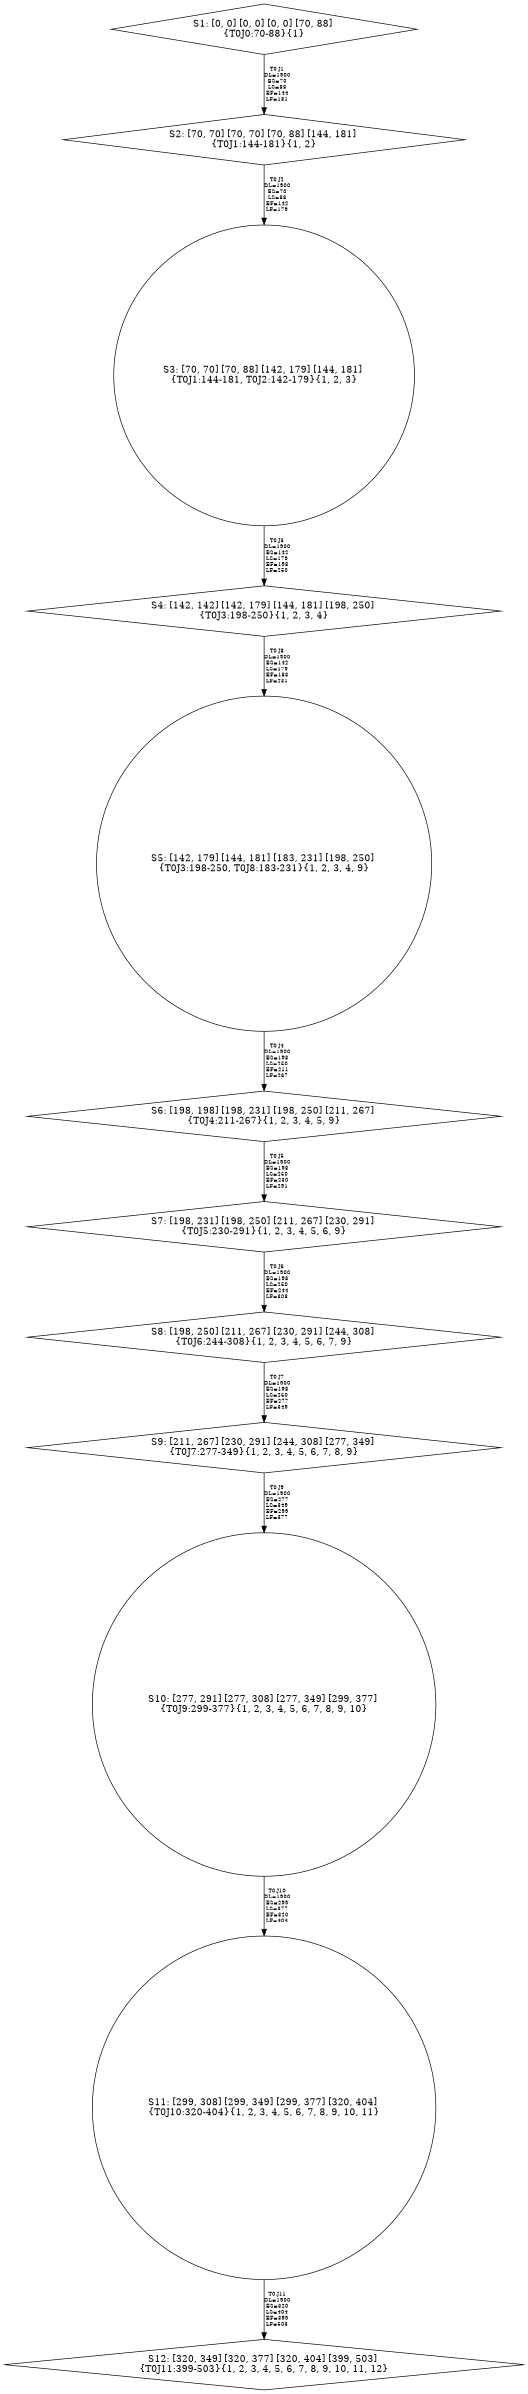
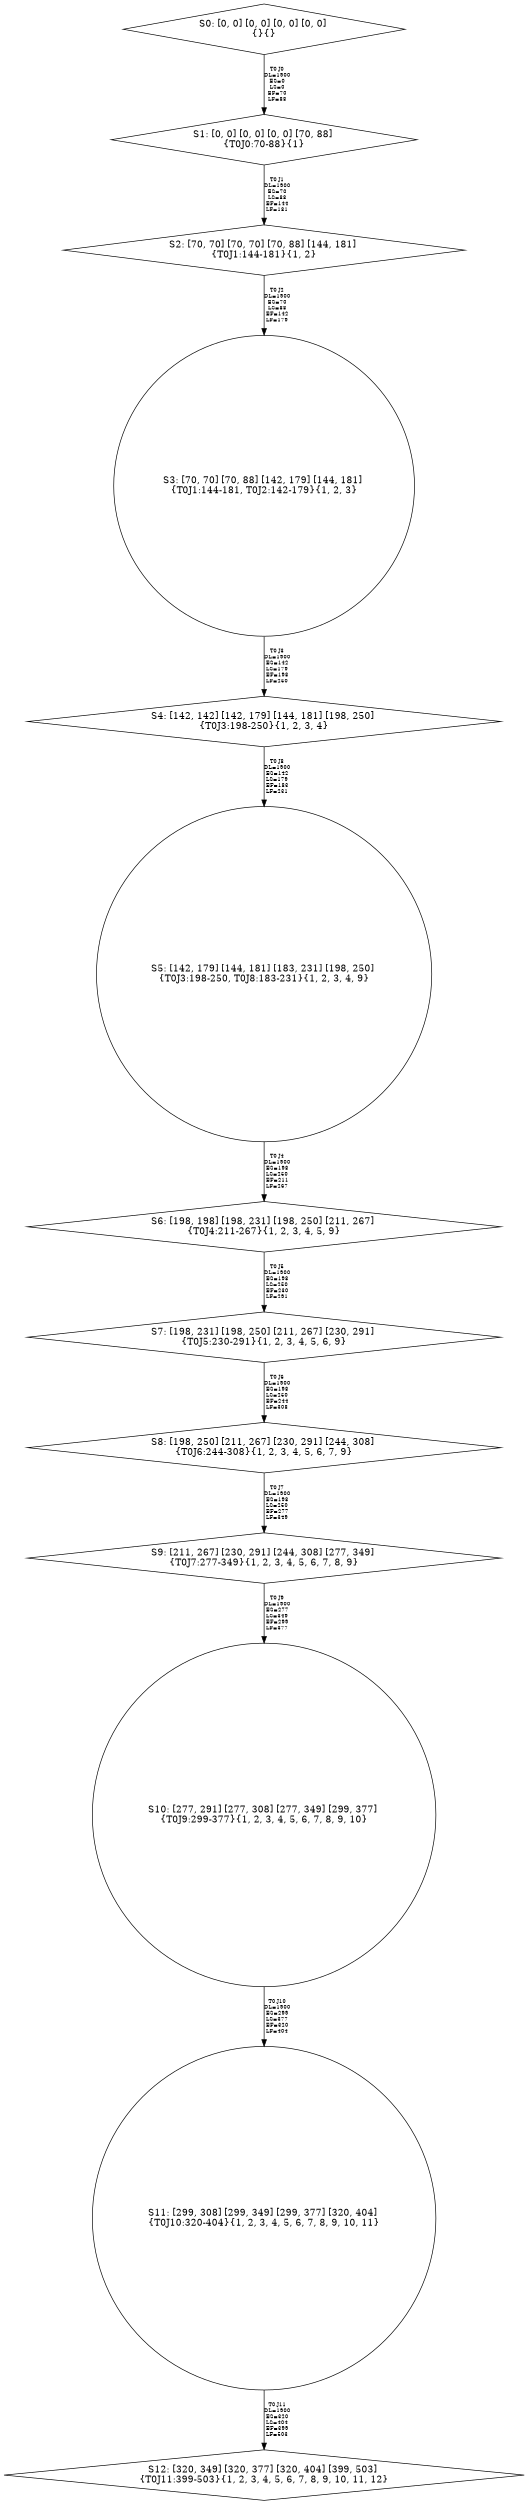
none -> (264, 29)
